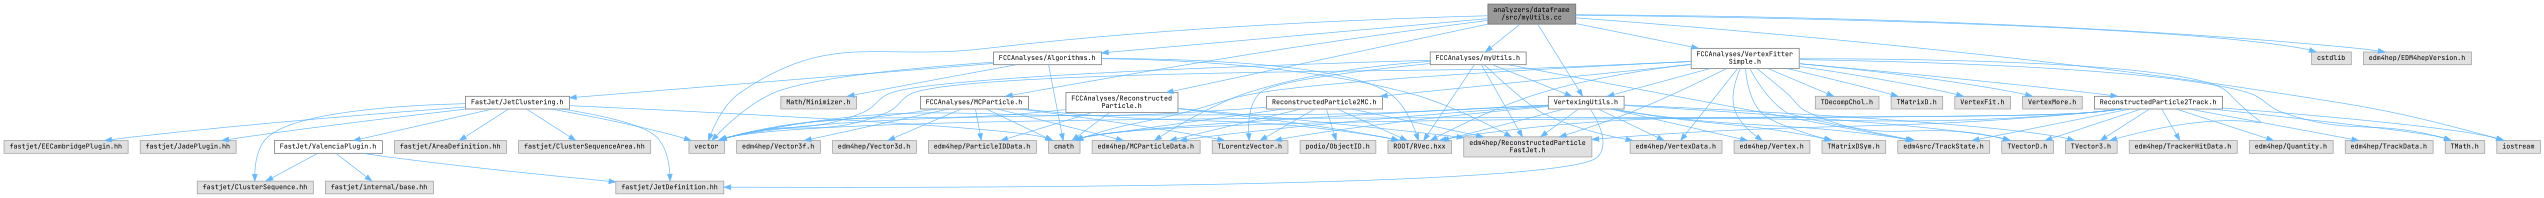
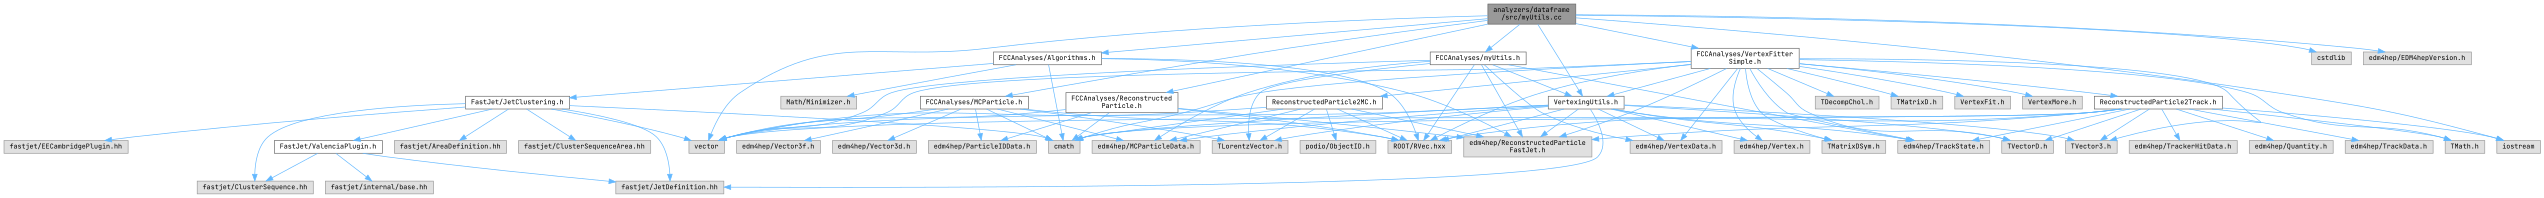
(811, 83) -> none
(188, 147) -> none
(1944, 147) -> (1944, 147)
